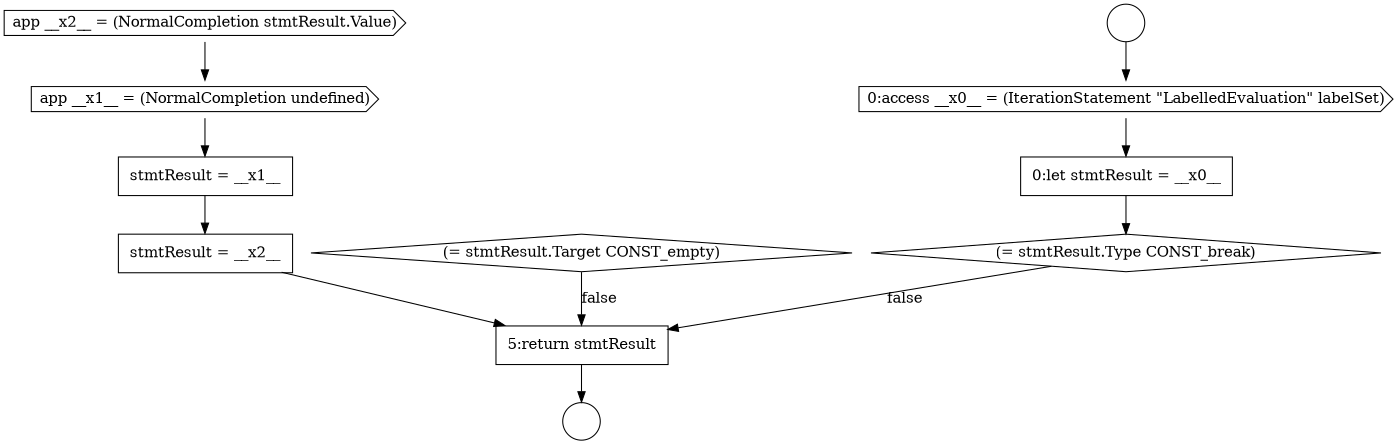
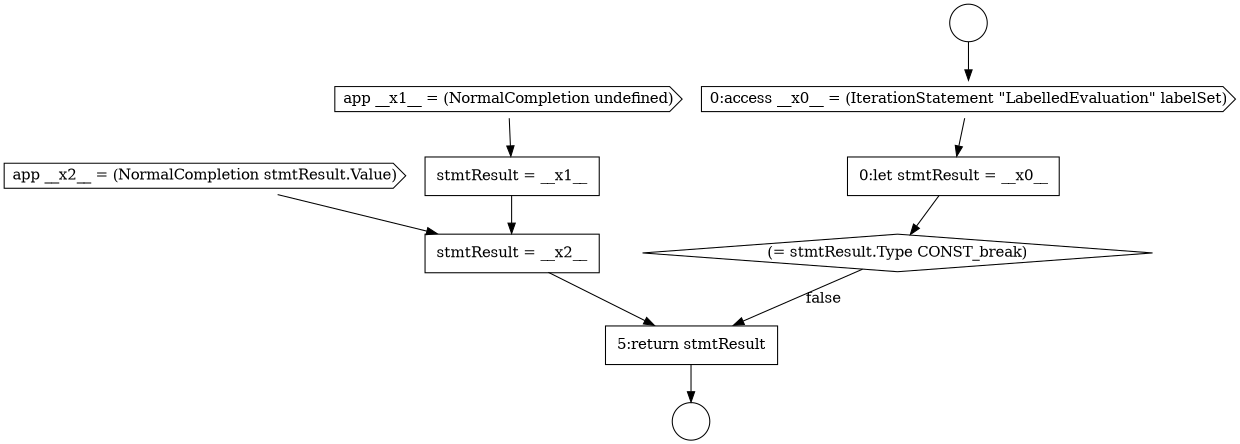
(205, 56) -> (352, 213)
(582, 253) -> none
